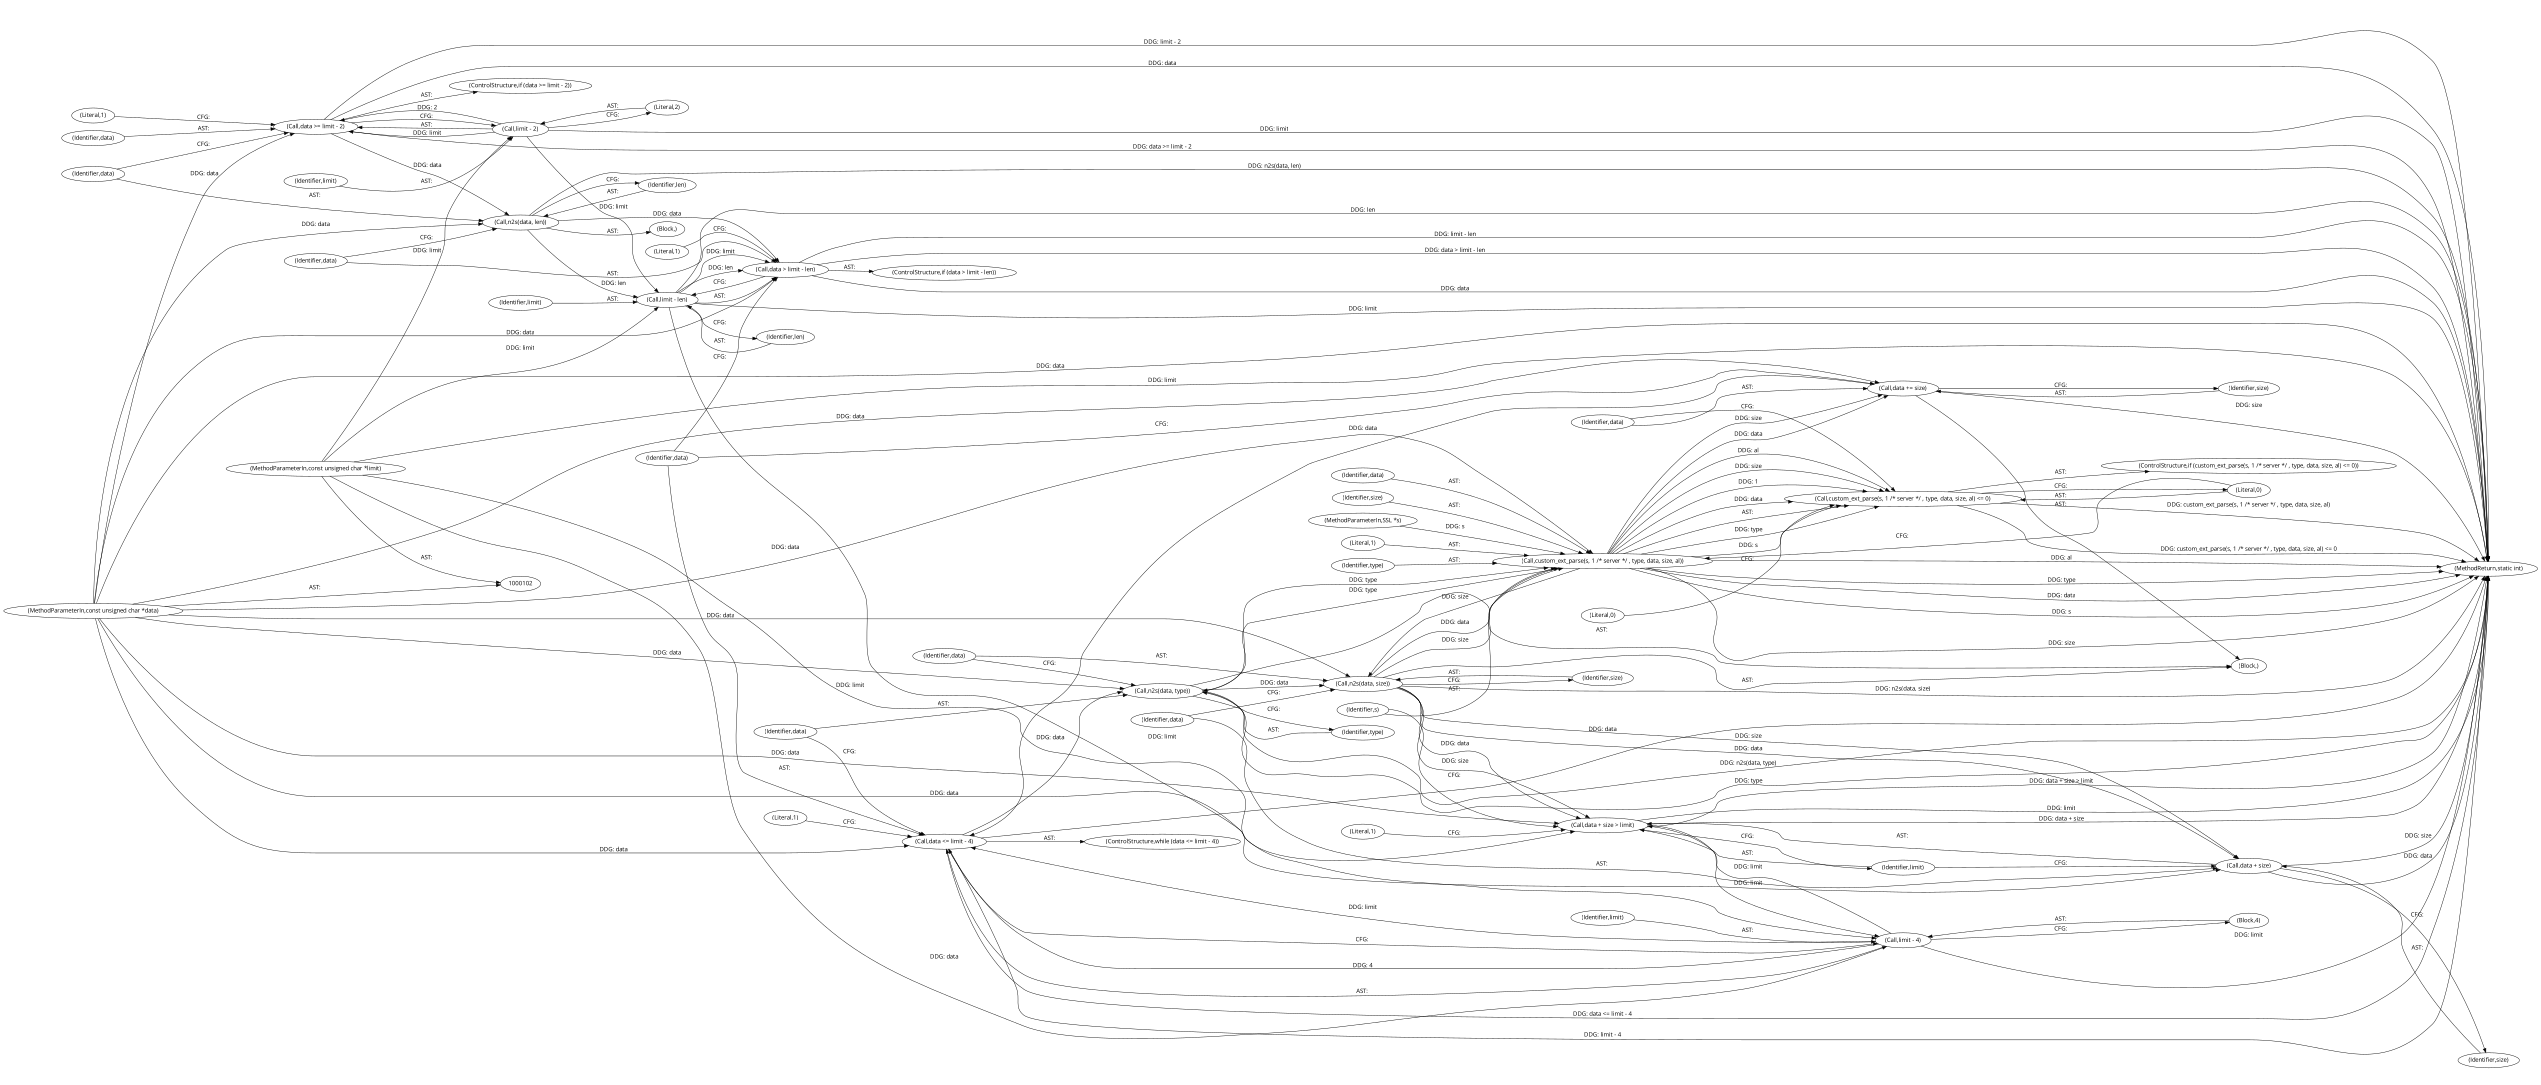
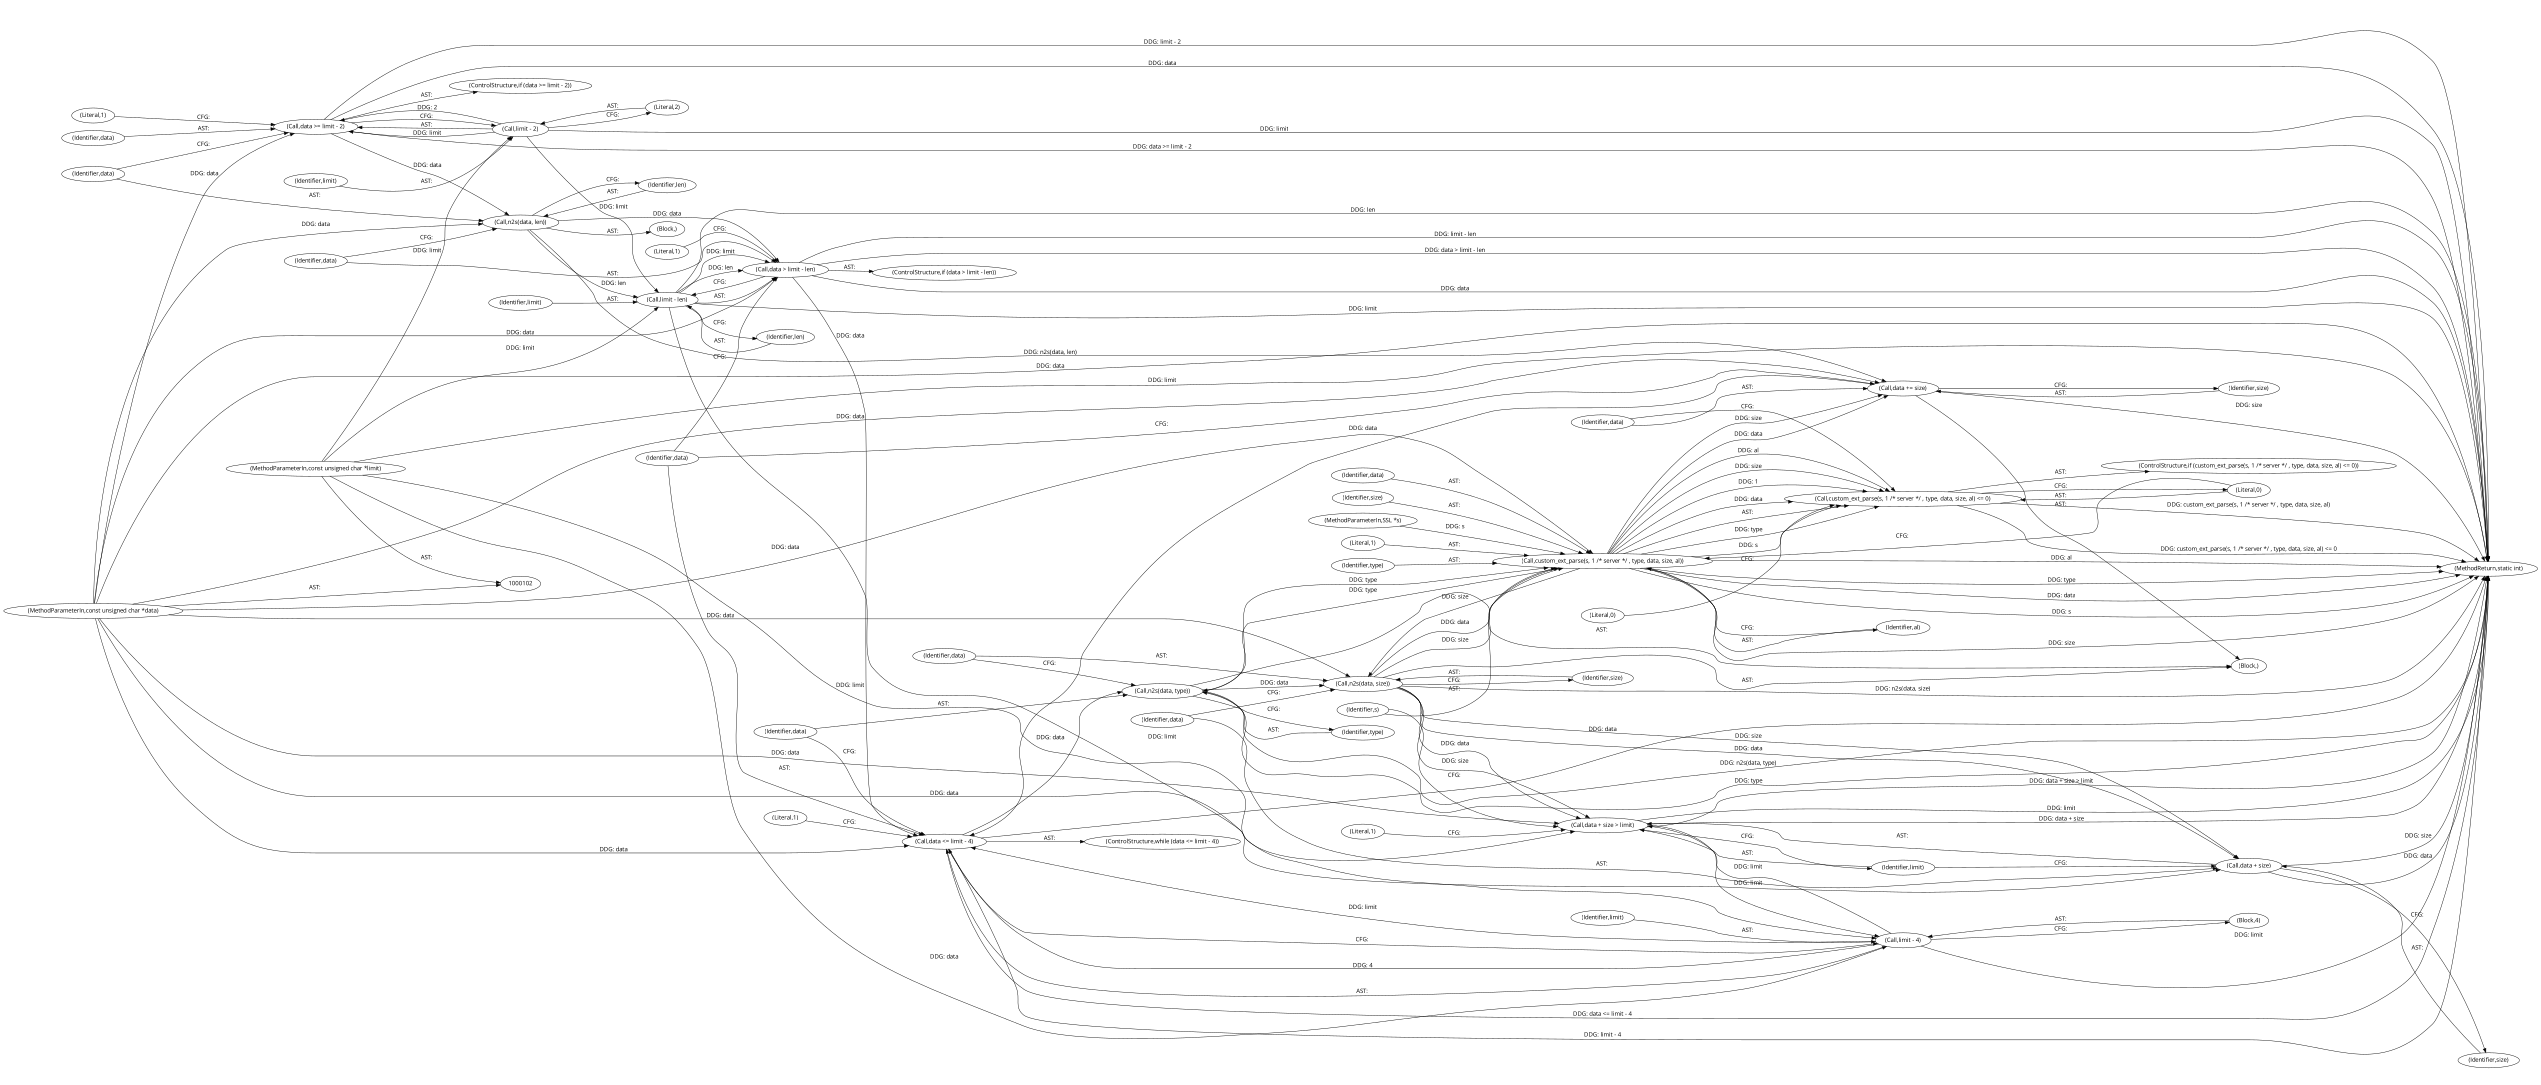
(1657, 169) -> (1185, 355)
none -> (866, 557)
none -> (1903, 628)
(627, 655) -> none
